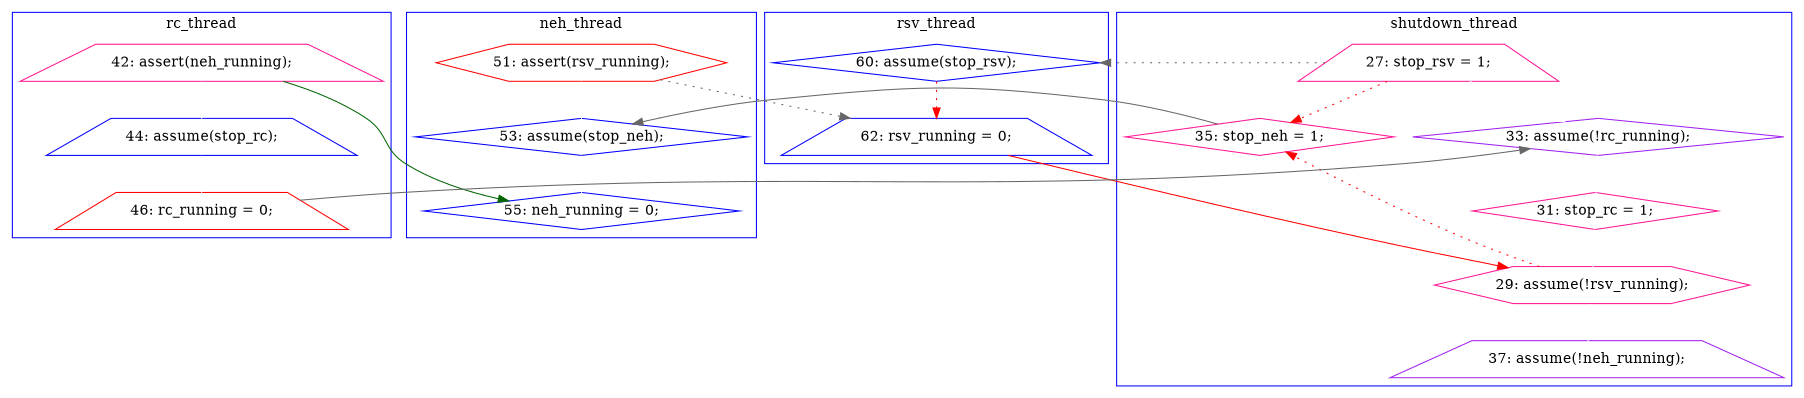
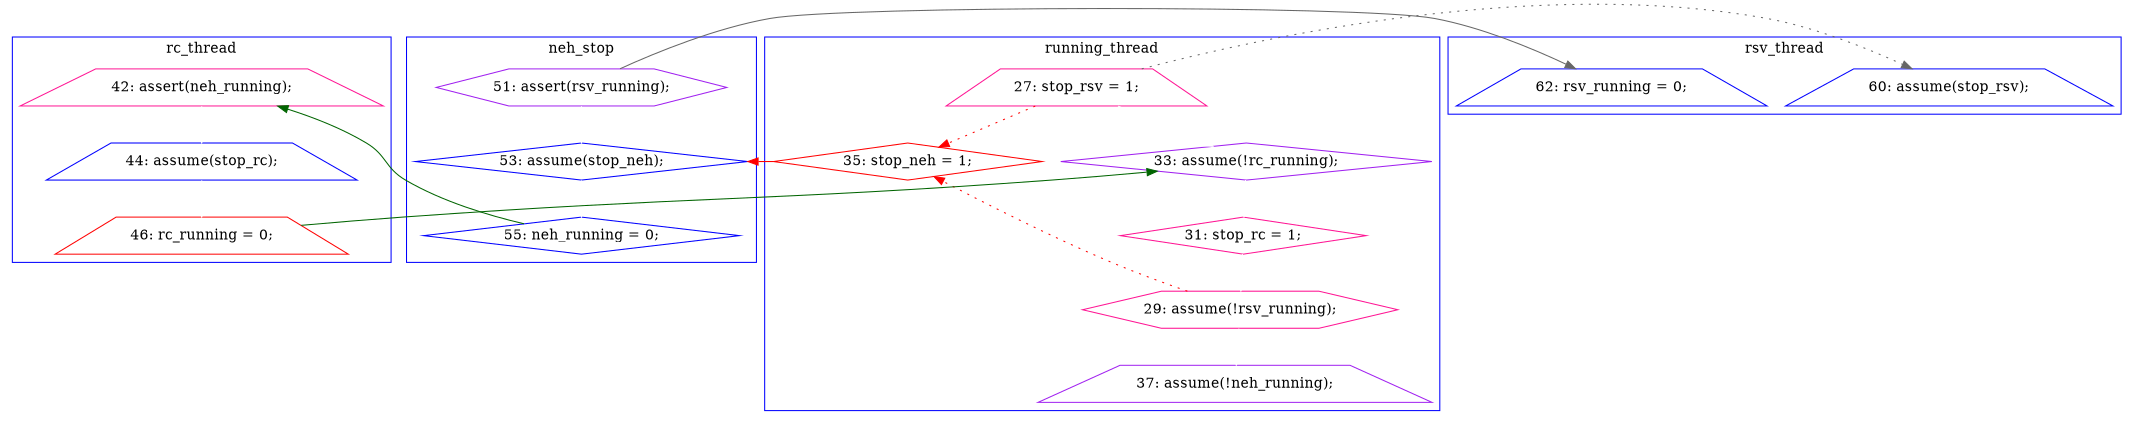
(581, 24) -> (581, 49)
(1454, 24) -> (1102, 49)
(581, 63) -> (581, 87)
(937, 63) -> (1949, 87)
(945, 88) -> (766, 162)
(937, 95) -> none
(741, 96) -> (1093, 9)
(1260, 137) -> (908, 162)
(385, 139) -> (400, 176)
(910, 182) -> (724, 199)
(1253, 213) -> none
